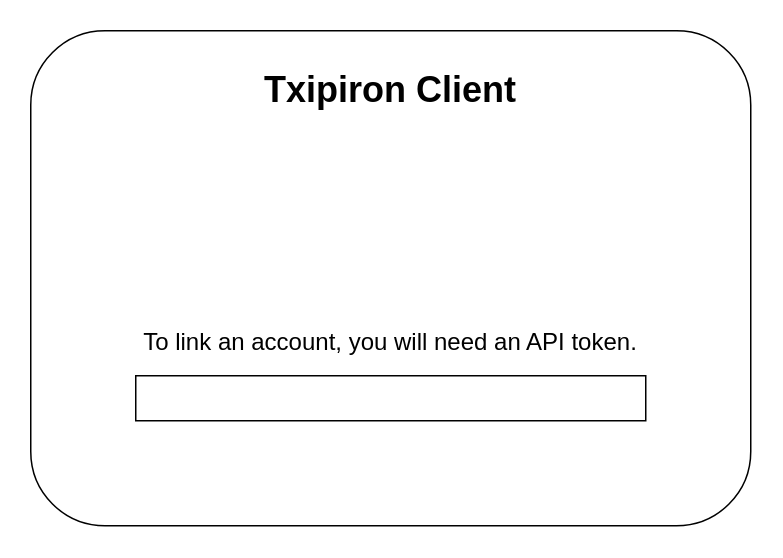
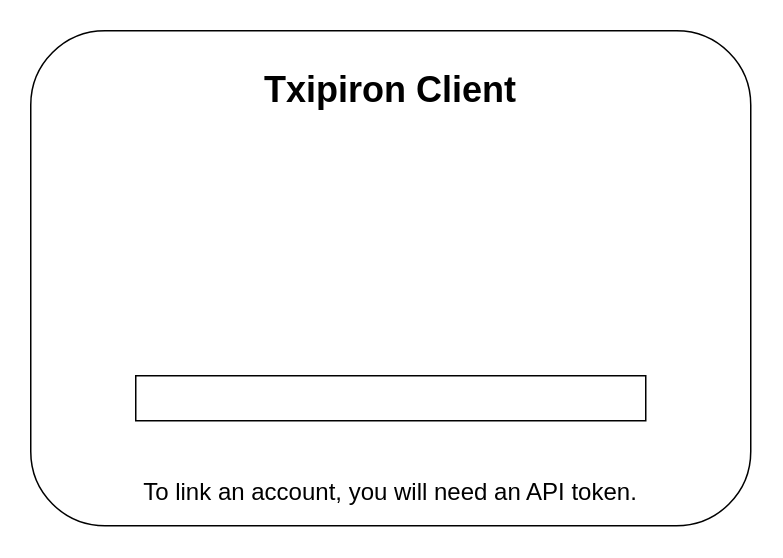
(391, 338) -> (391, 488)
